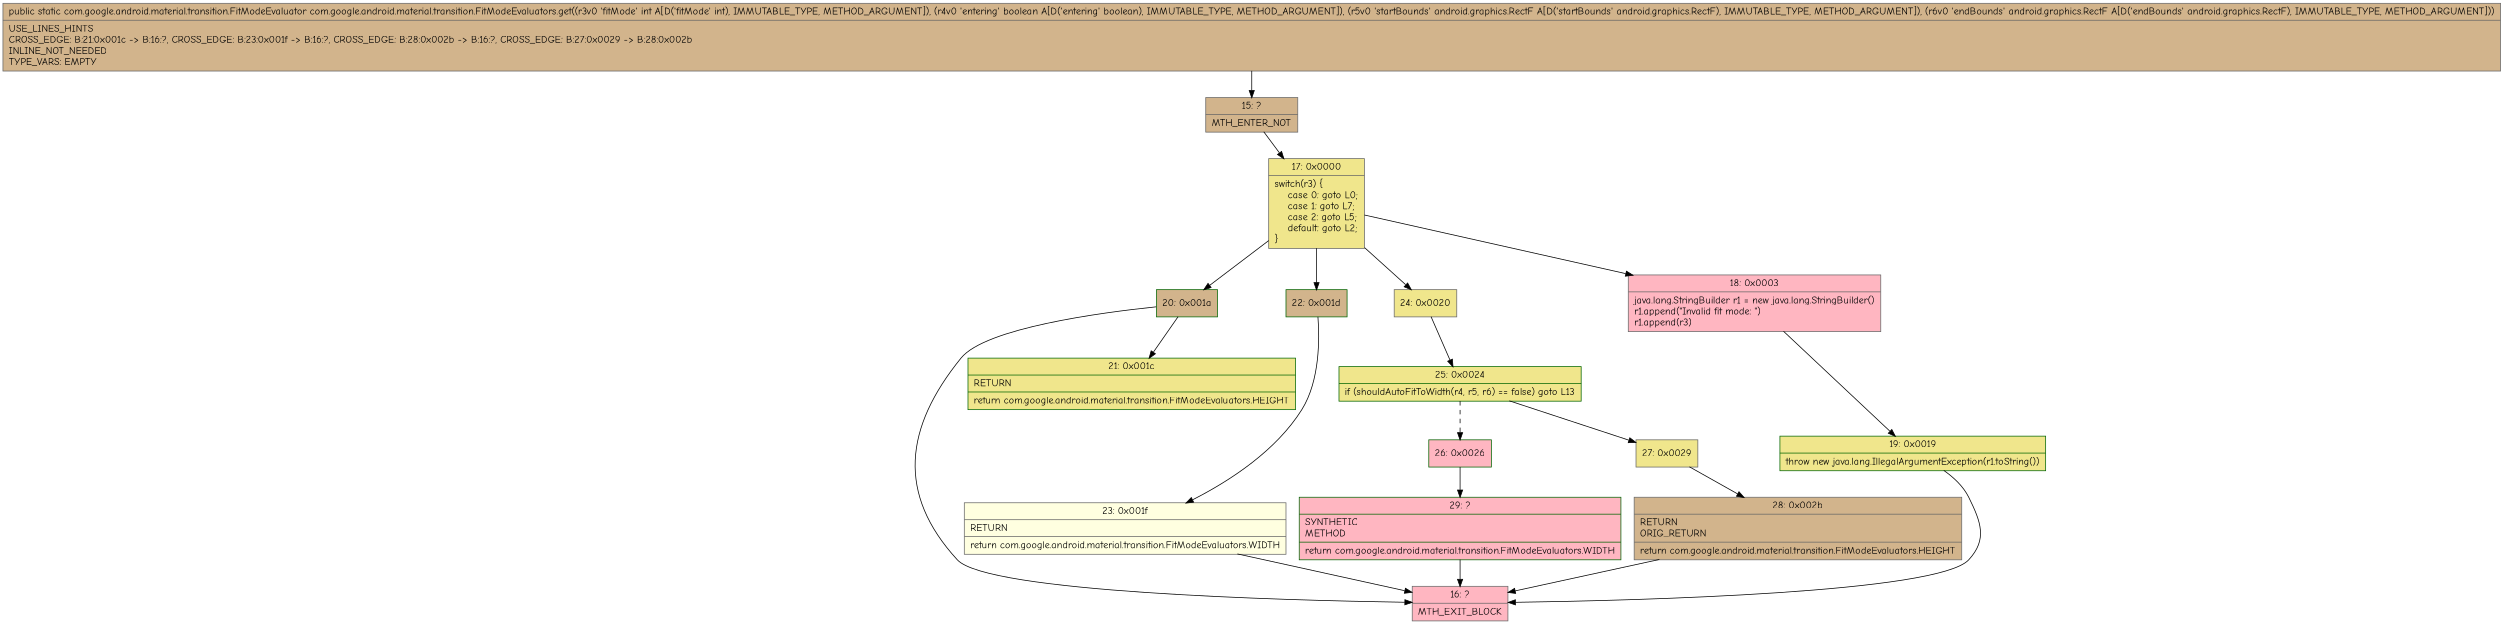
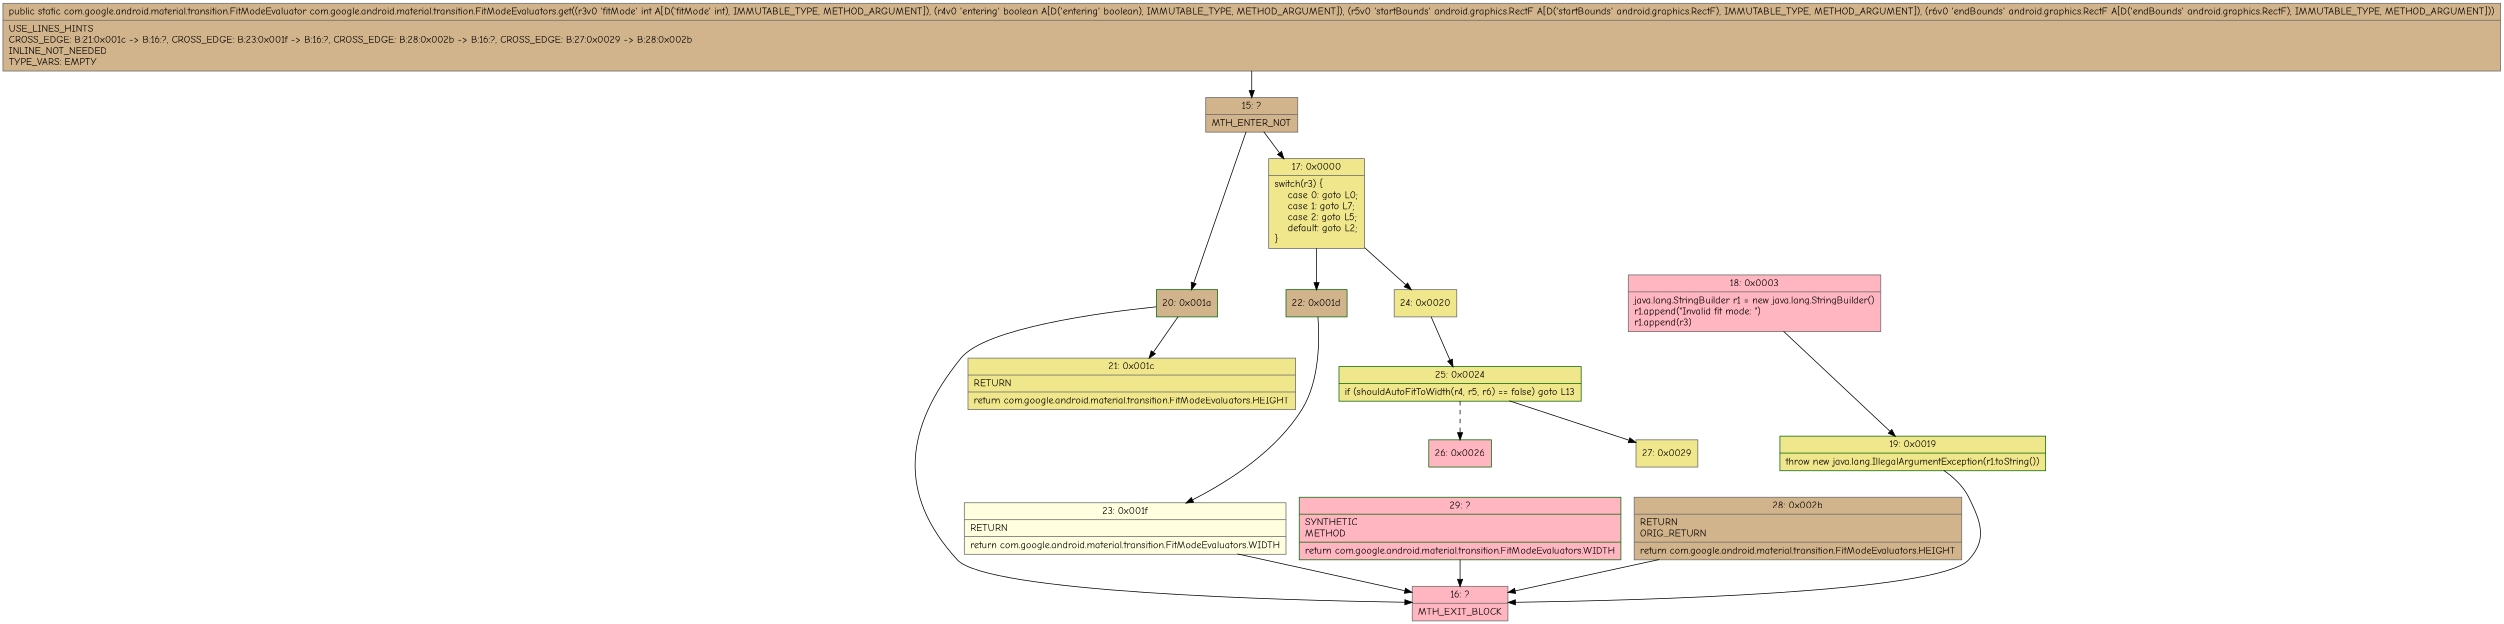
(1495, 244) -> none
(1239, 263) -> (1220, 207)
(1132, 384) -> (1132, 384)
(1460, 478) -> none
(1714, 480) -> none
